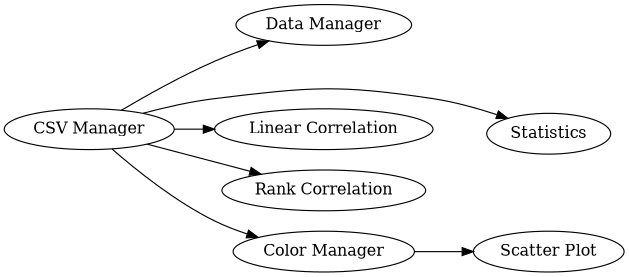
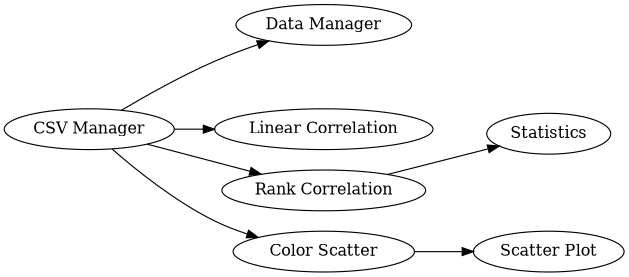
(320, 89) -> (438, 162)
(324, 252) -> (324, 252)
